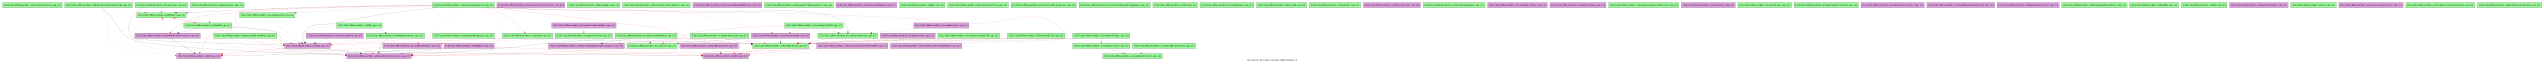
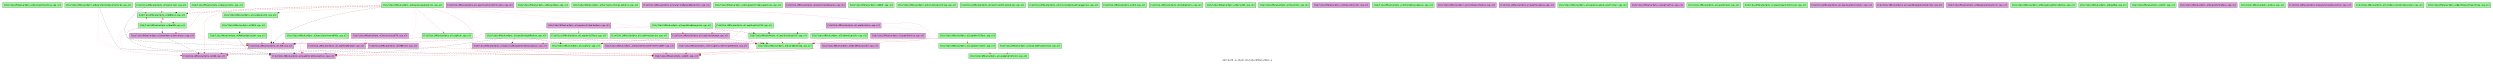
(693, 13) -> (729, 31)
(969, 36) -> none
